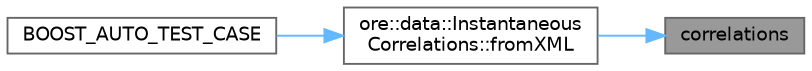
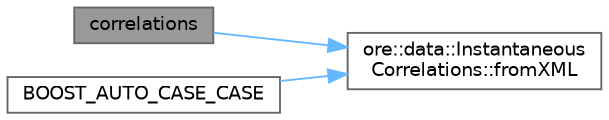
(142, 36) -> (144, 95)
(622, 36) -> (271, 39)
